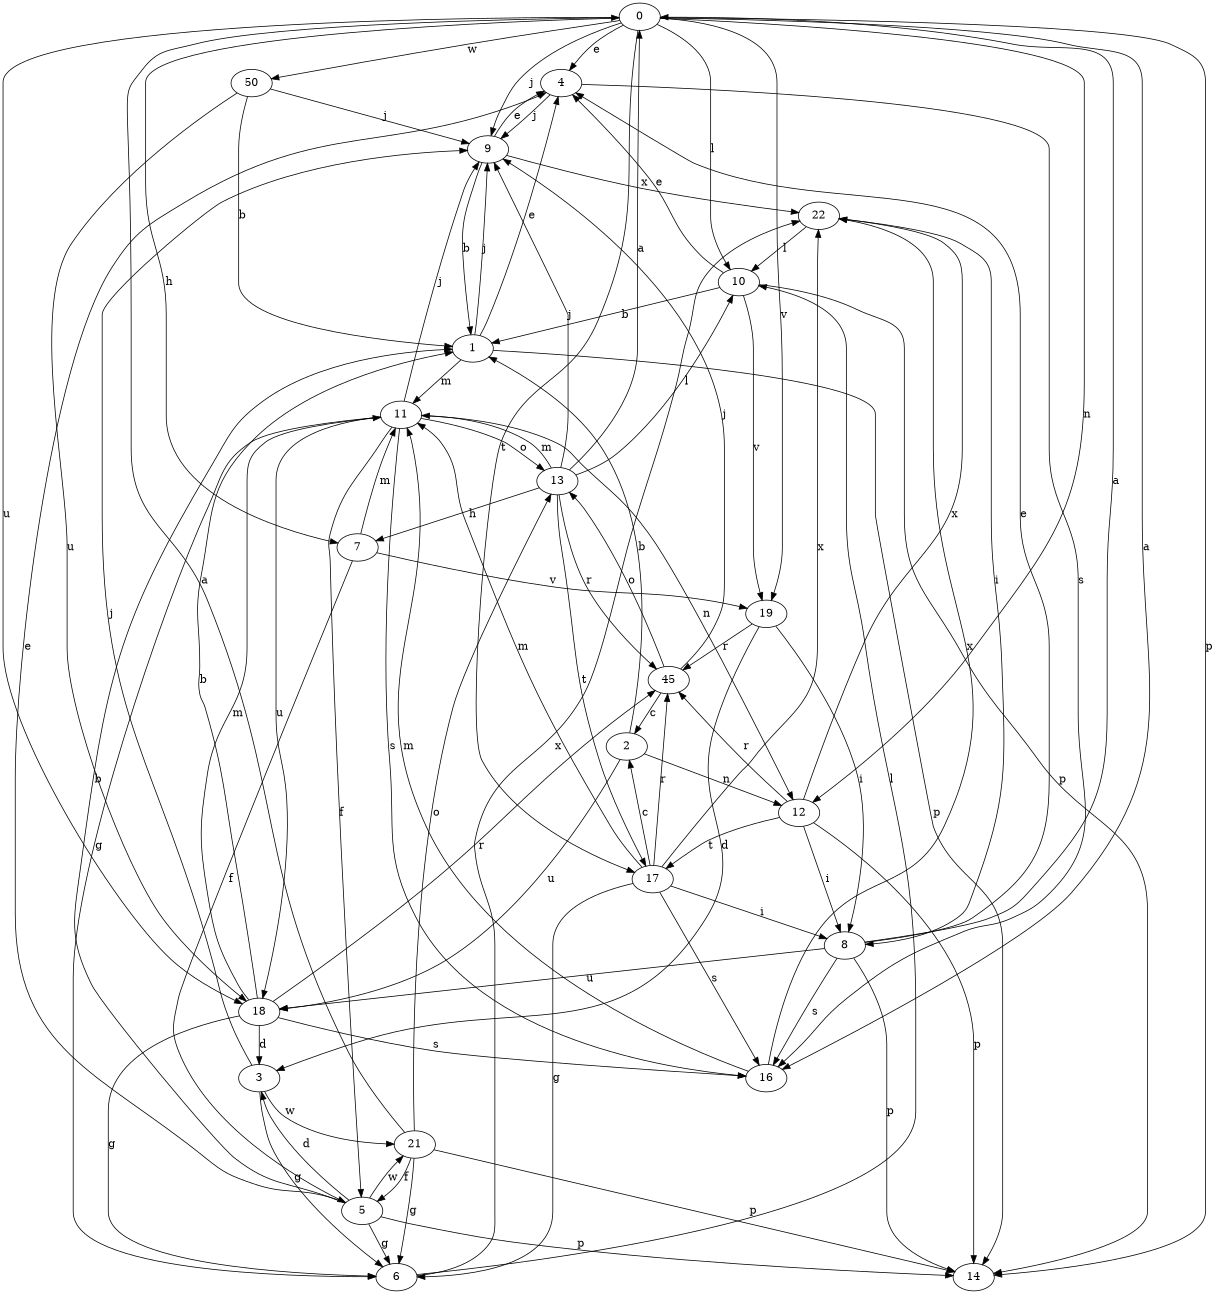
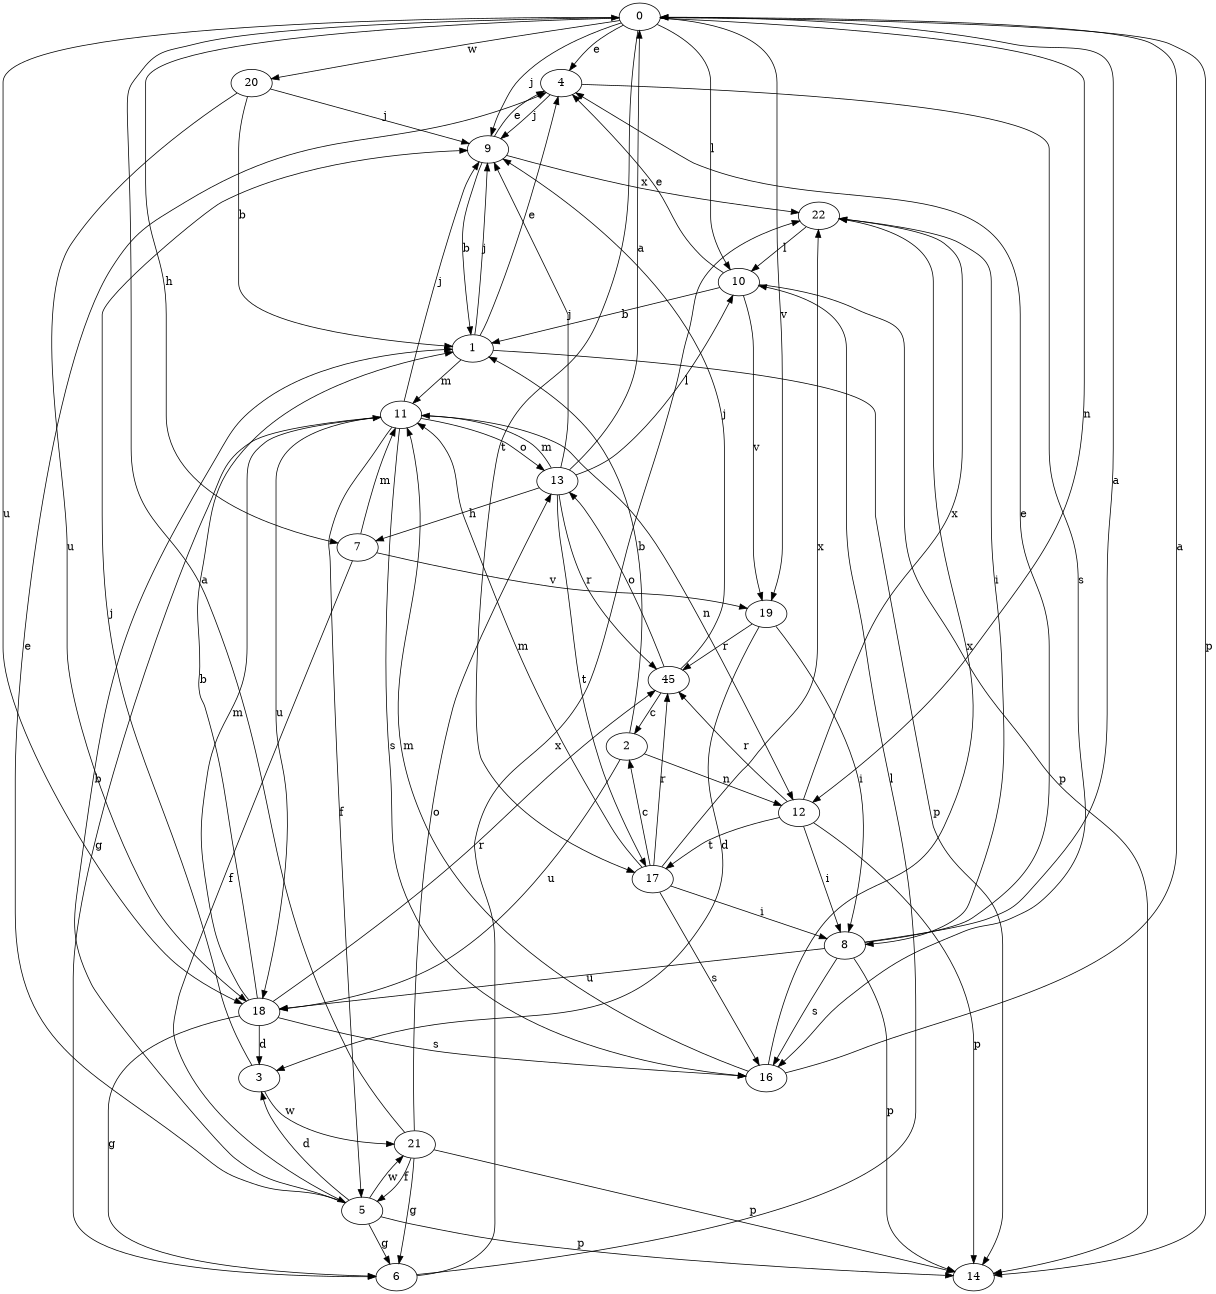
(252, 83) -> (252, 83)
(1142, 413) -> (1177, 436)
(553, 1103) -> none
(293, 1181) -> none
